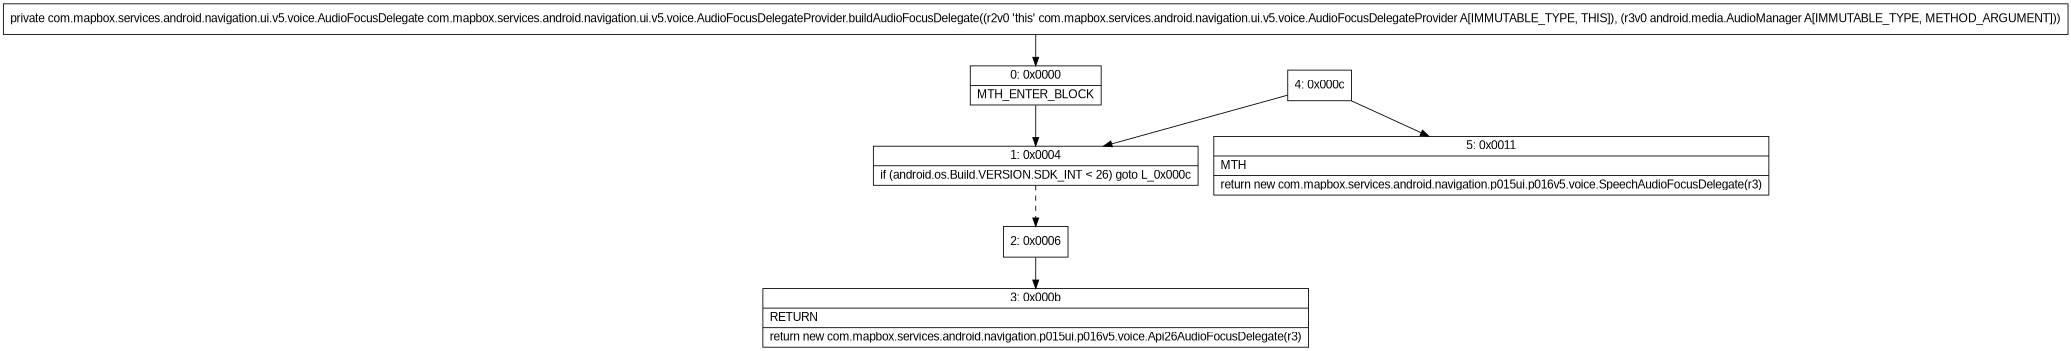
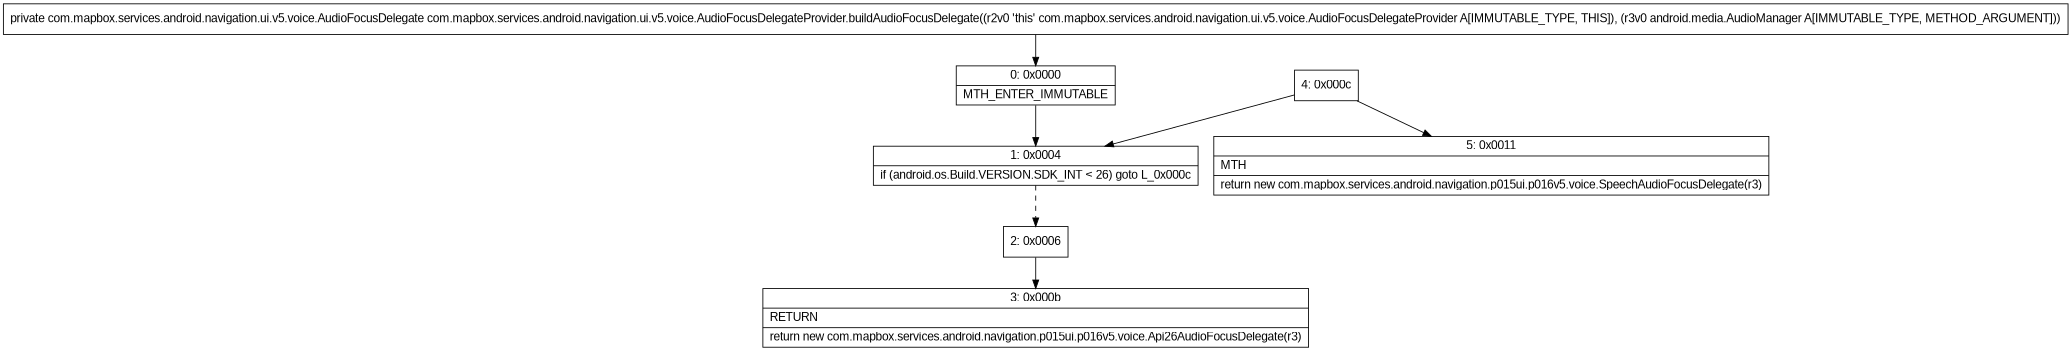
(1036, 95) -> (1036, 95)
